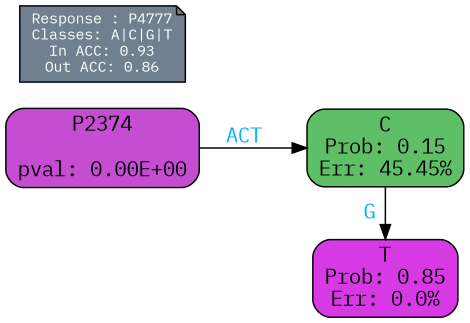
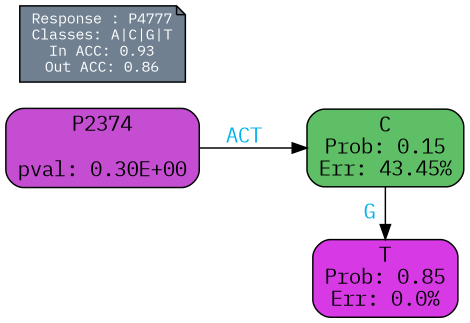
(103, 148) -> (103, 148)
(385, 148) -> (385, 148)
